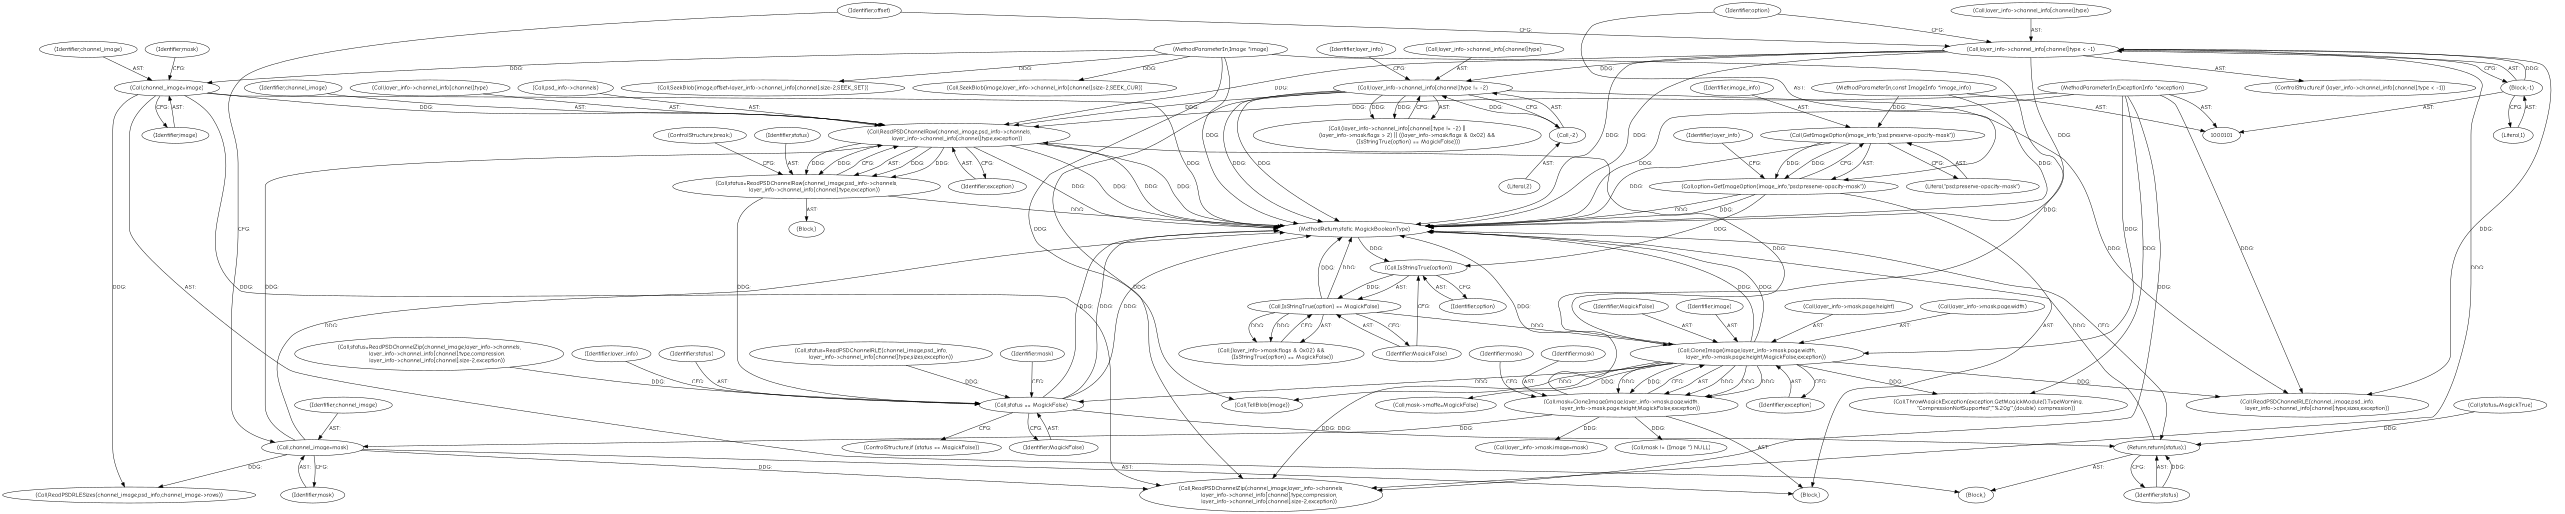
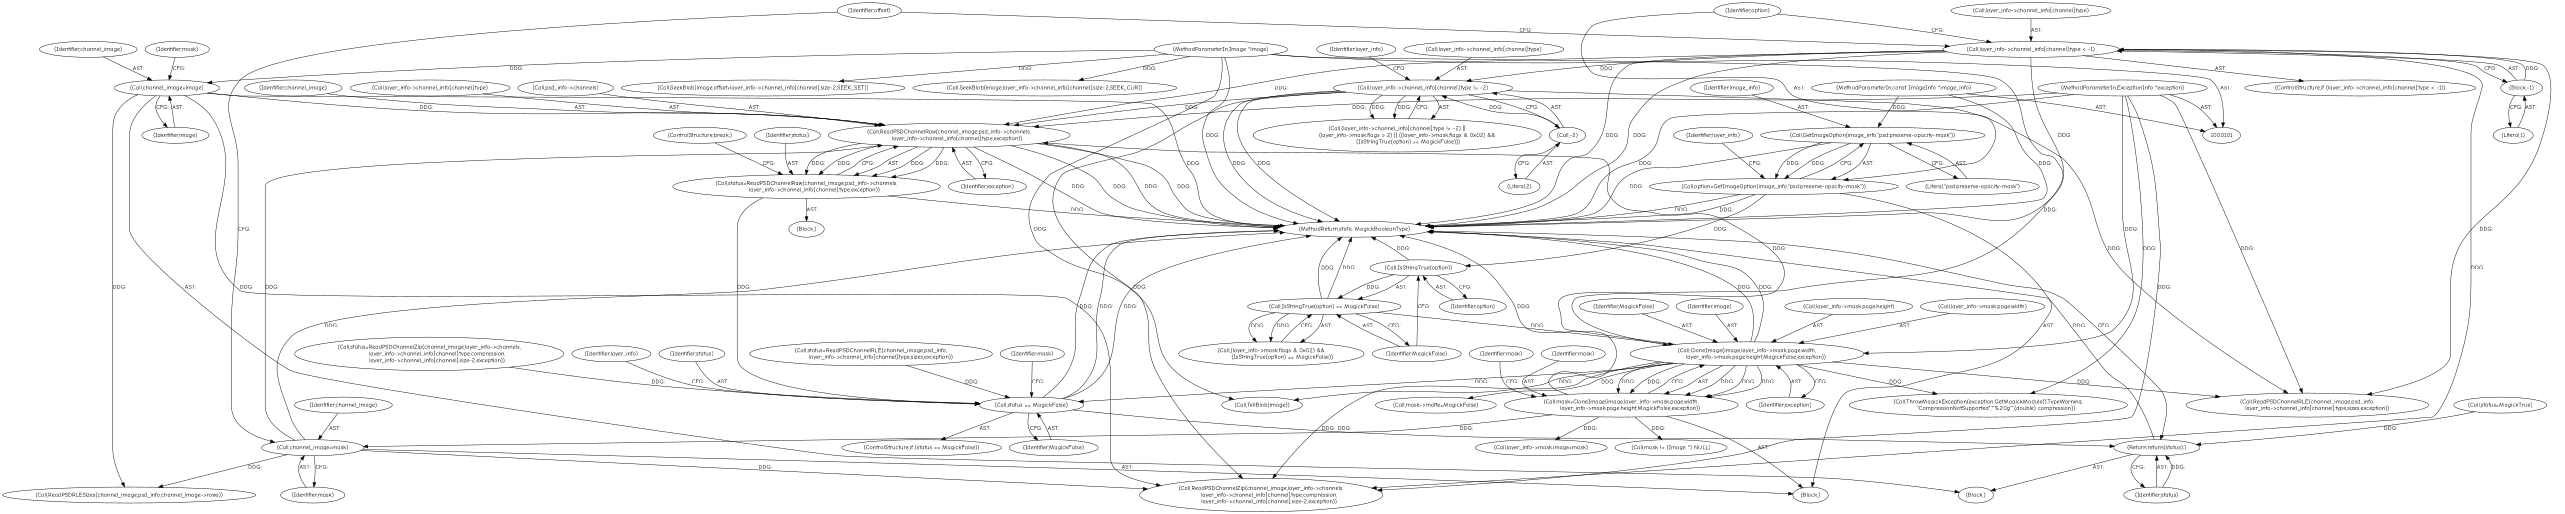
(2374, 113) -> (1764, 61)
none -> (1542, 153)
(1369, 251) -> (1393, 249)
(986, 428) -> (986, 428)
